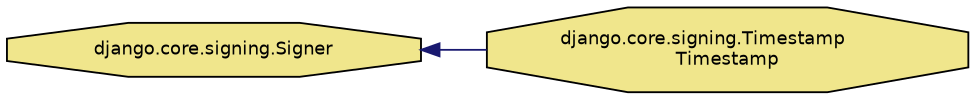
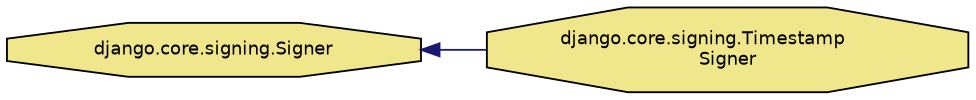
(728, 50) -> (728, 50)
